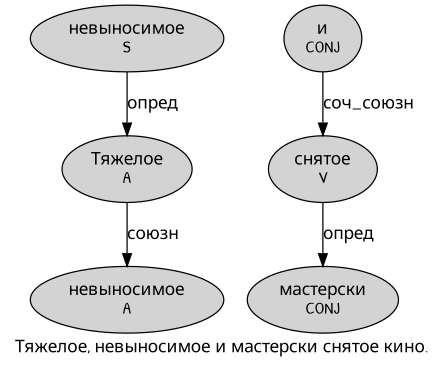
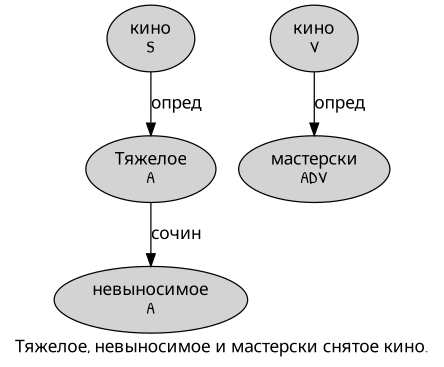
(127, 39) -> (151, 39)
(323, 39) -> none
(323, 169) -> (314, 39)
(153, 234) -> (176, 234)
(323, 300) -> (314, 169)
